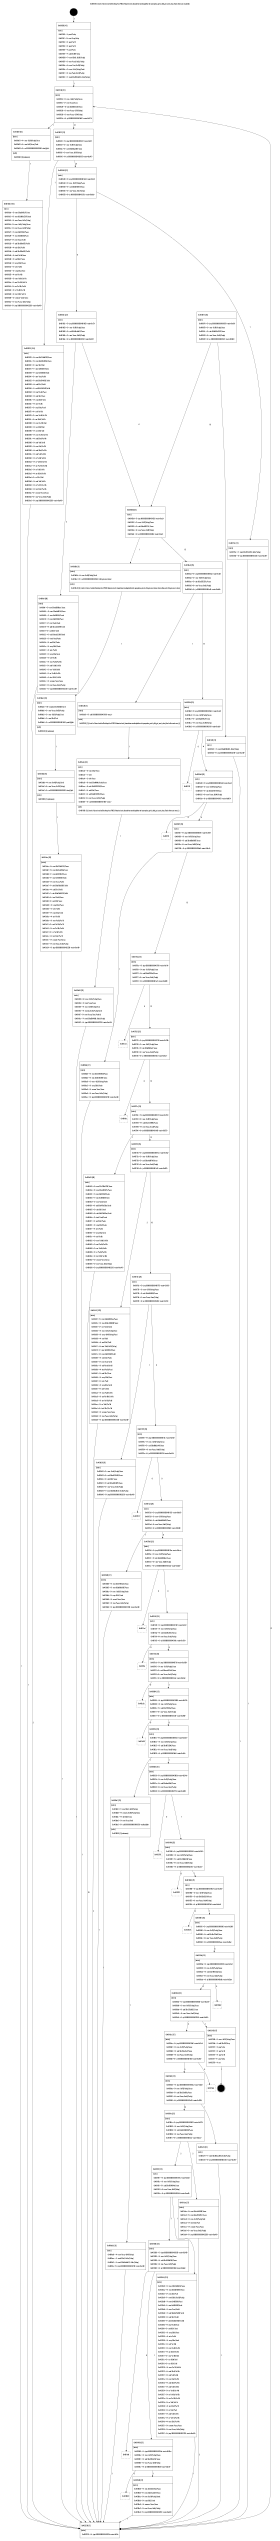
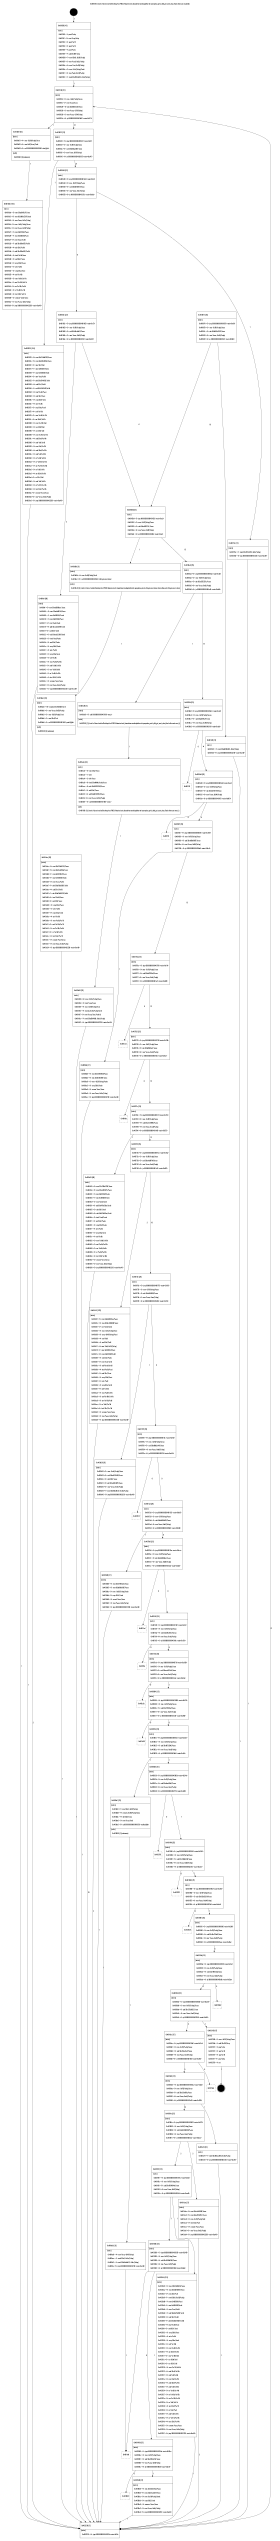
(55, 786) -> none
(118, 2396) -> (126, 2360)
